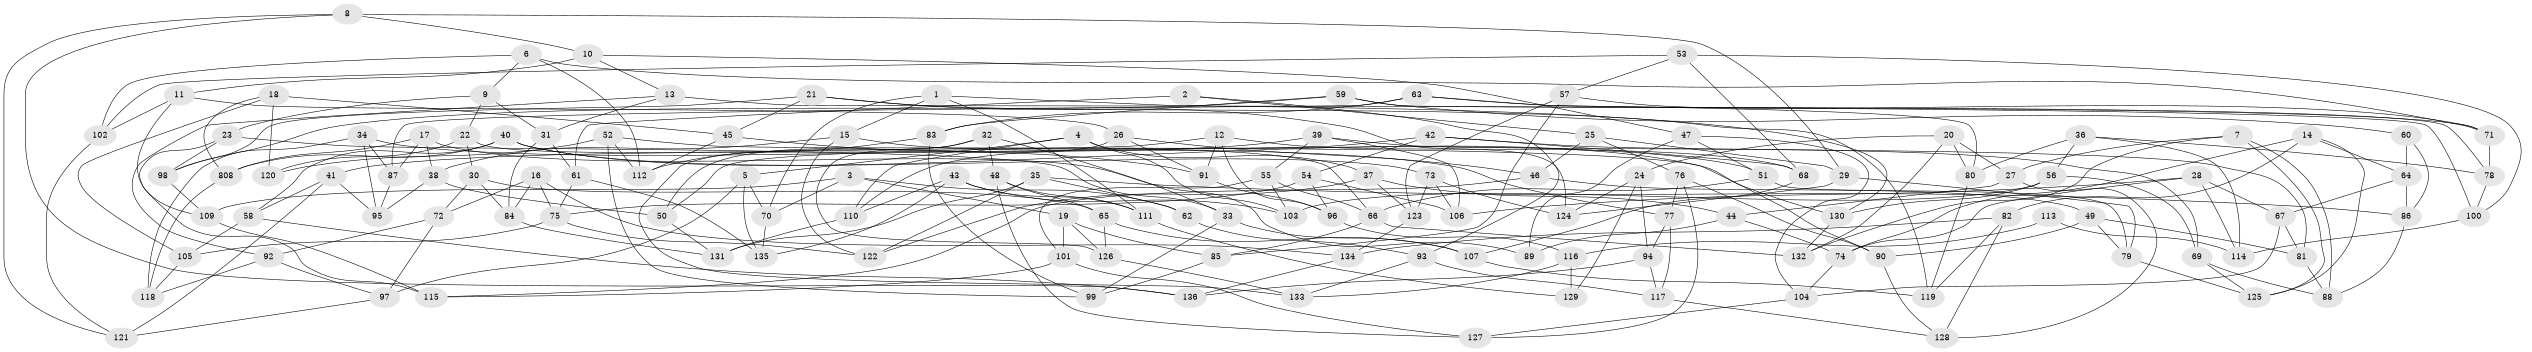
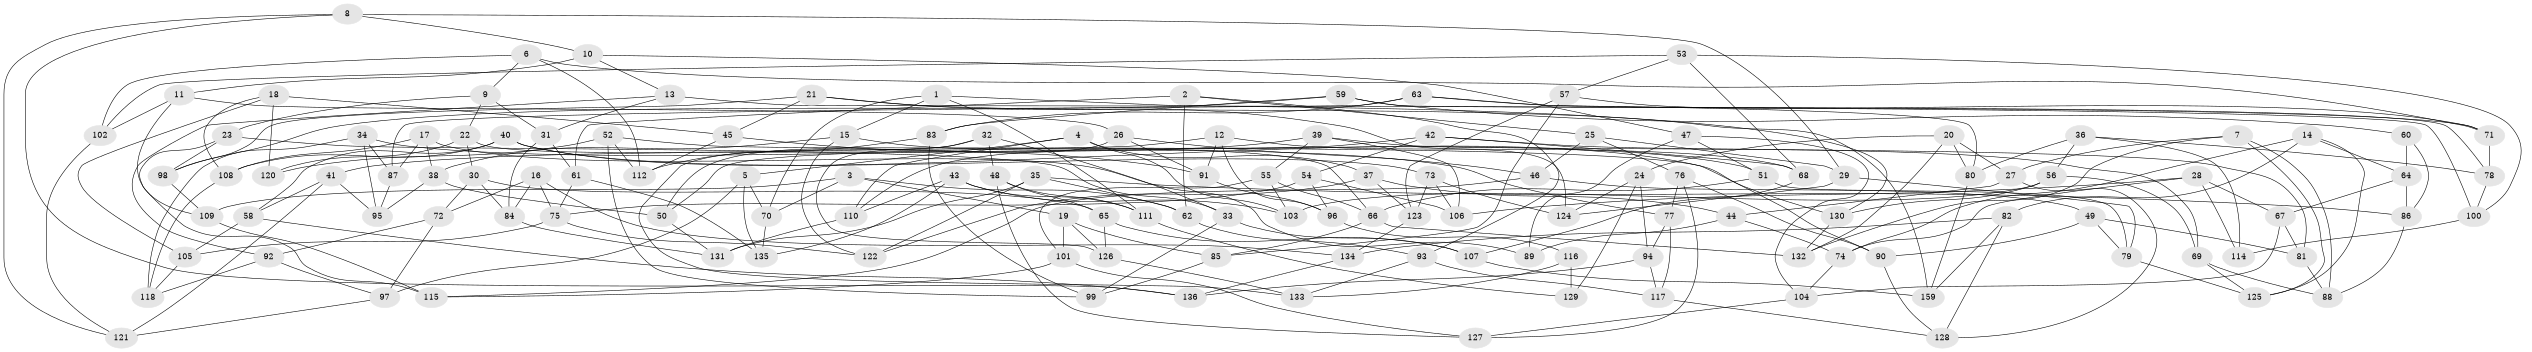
none -> (1184, 136)
(226, 176) -> (226, 176)
(2049, 217) -> none
(1928, 298) -> (1928, 298)
